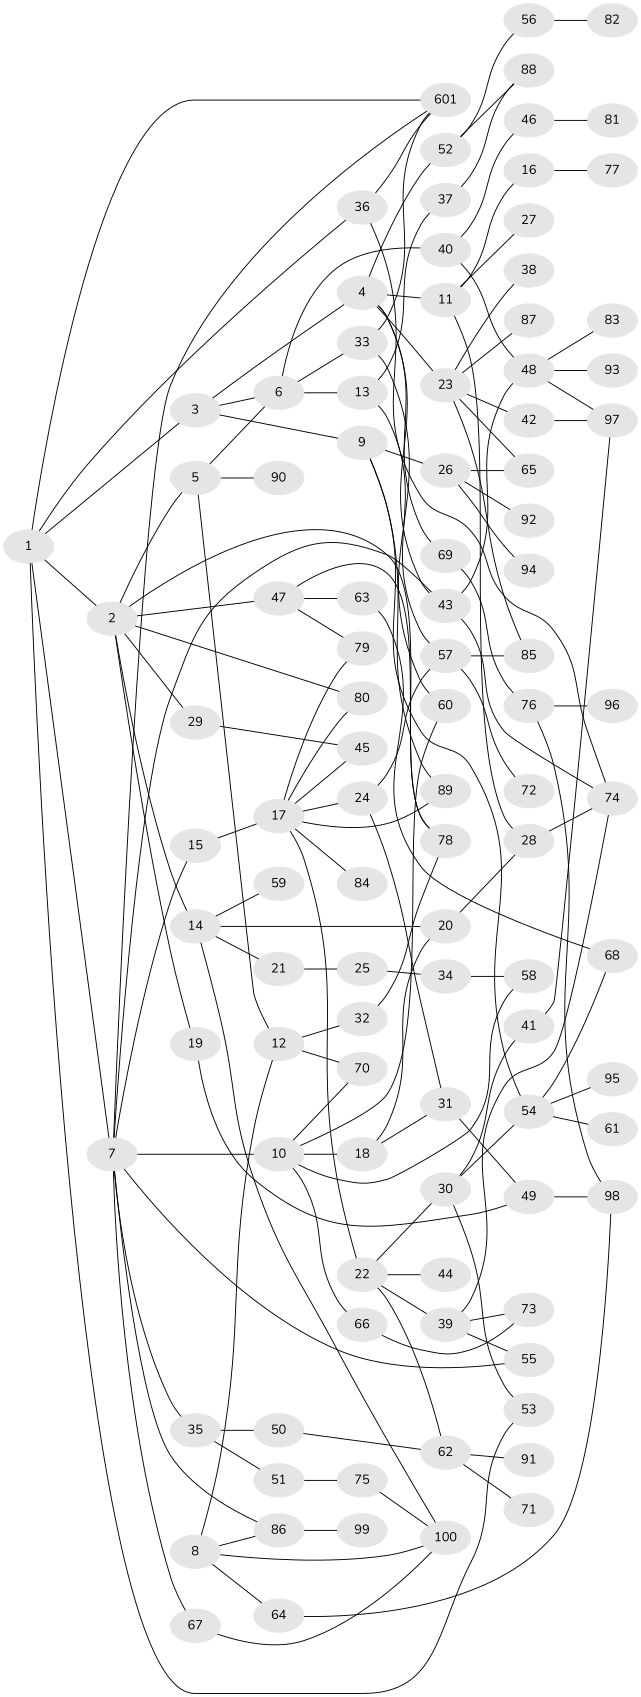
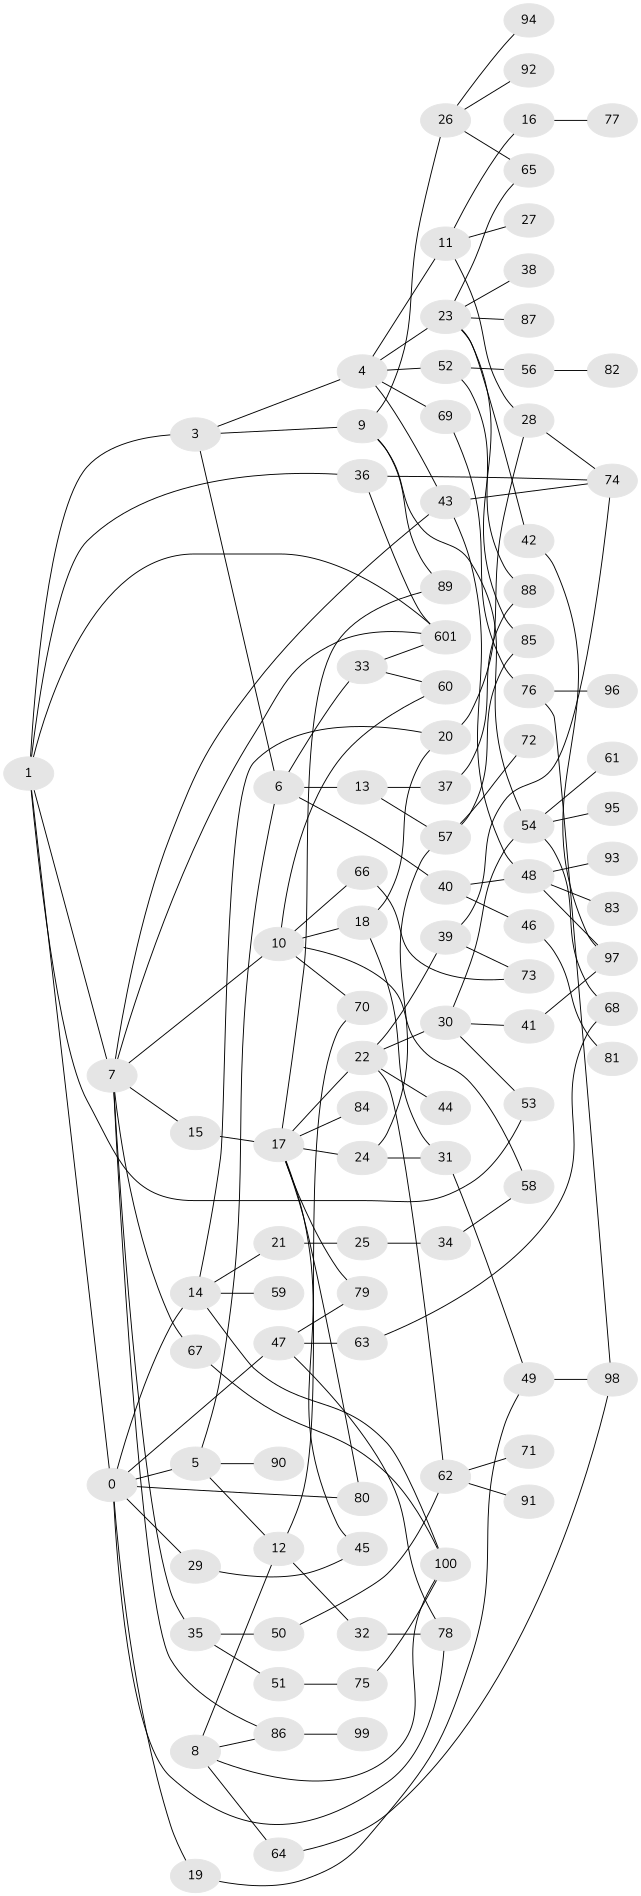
(112, 619) -> (112, 1485)
(529, 1360) -> none
